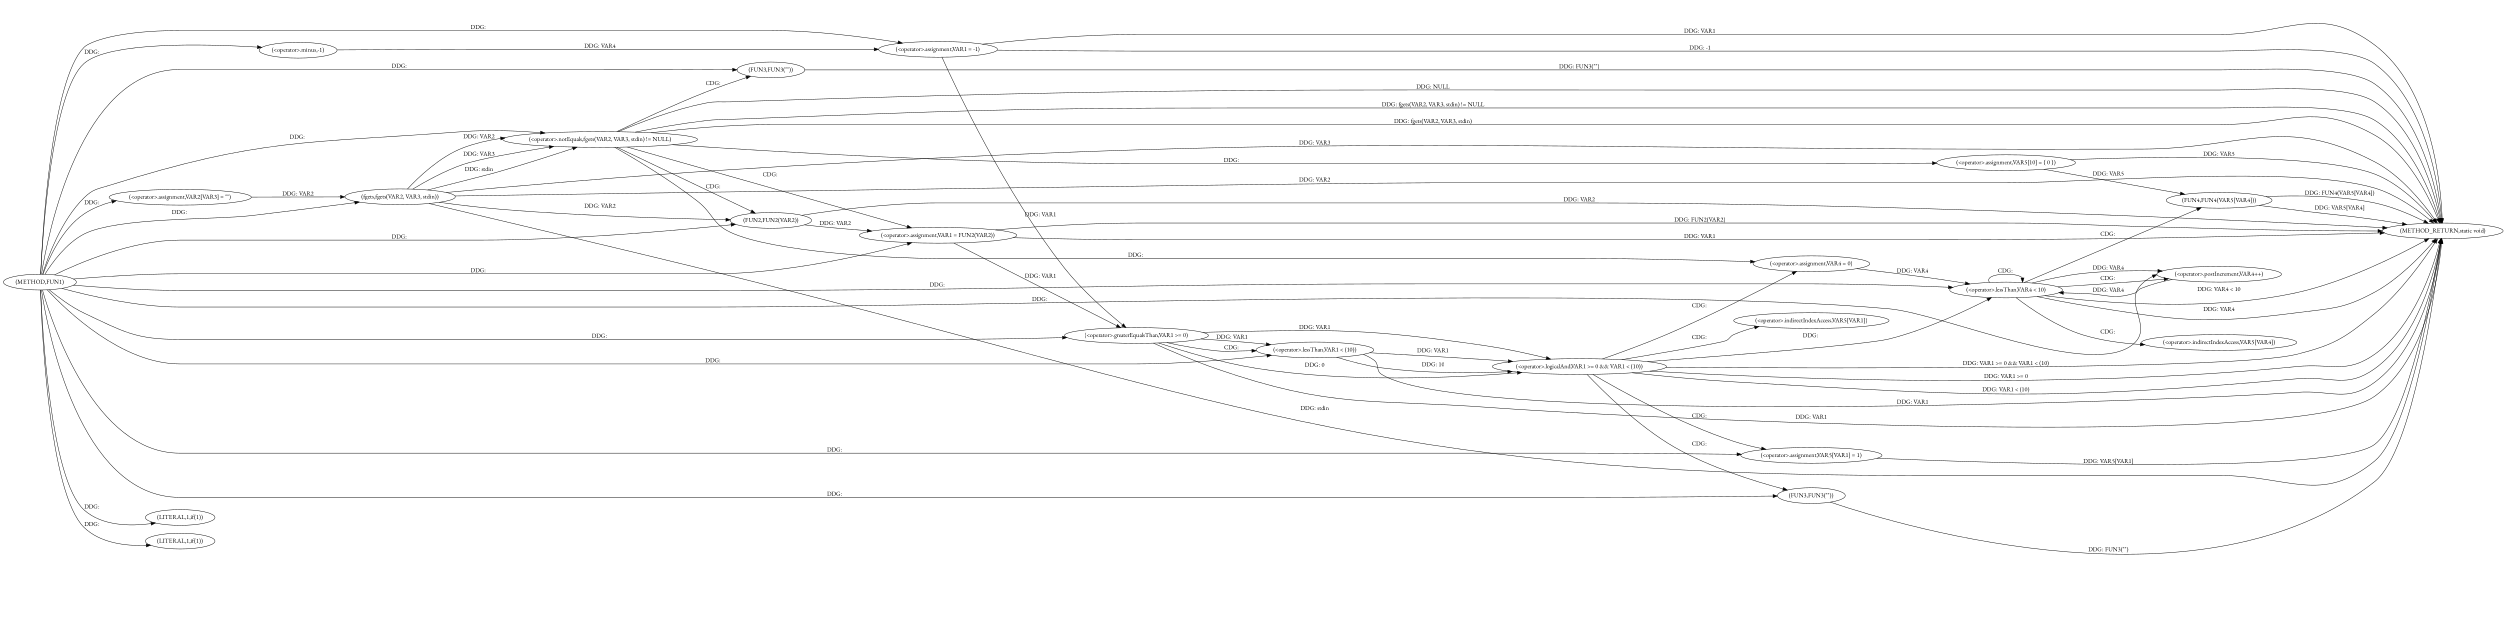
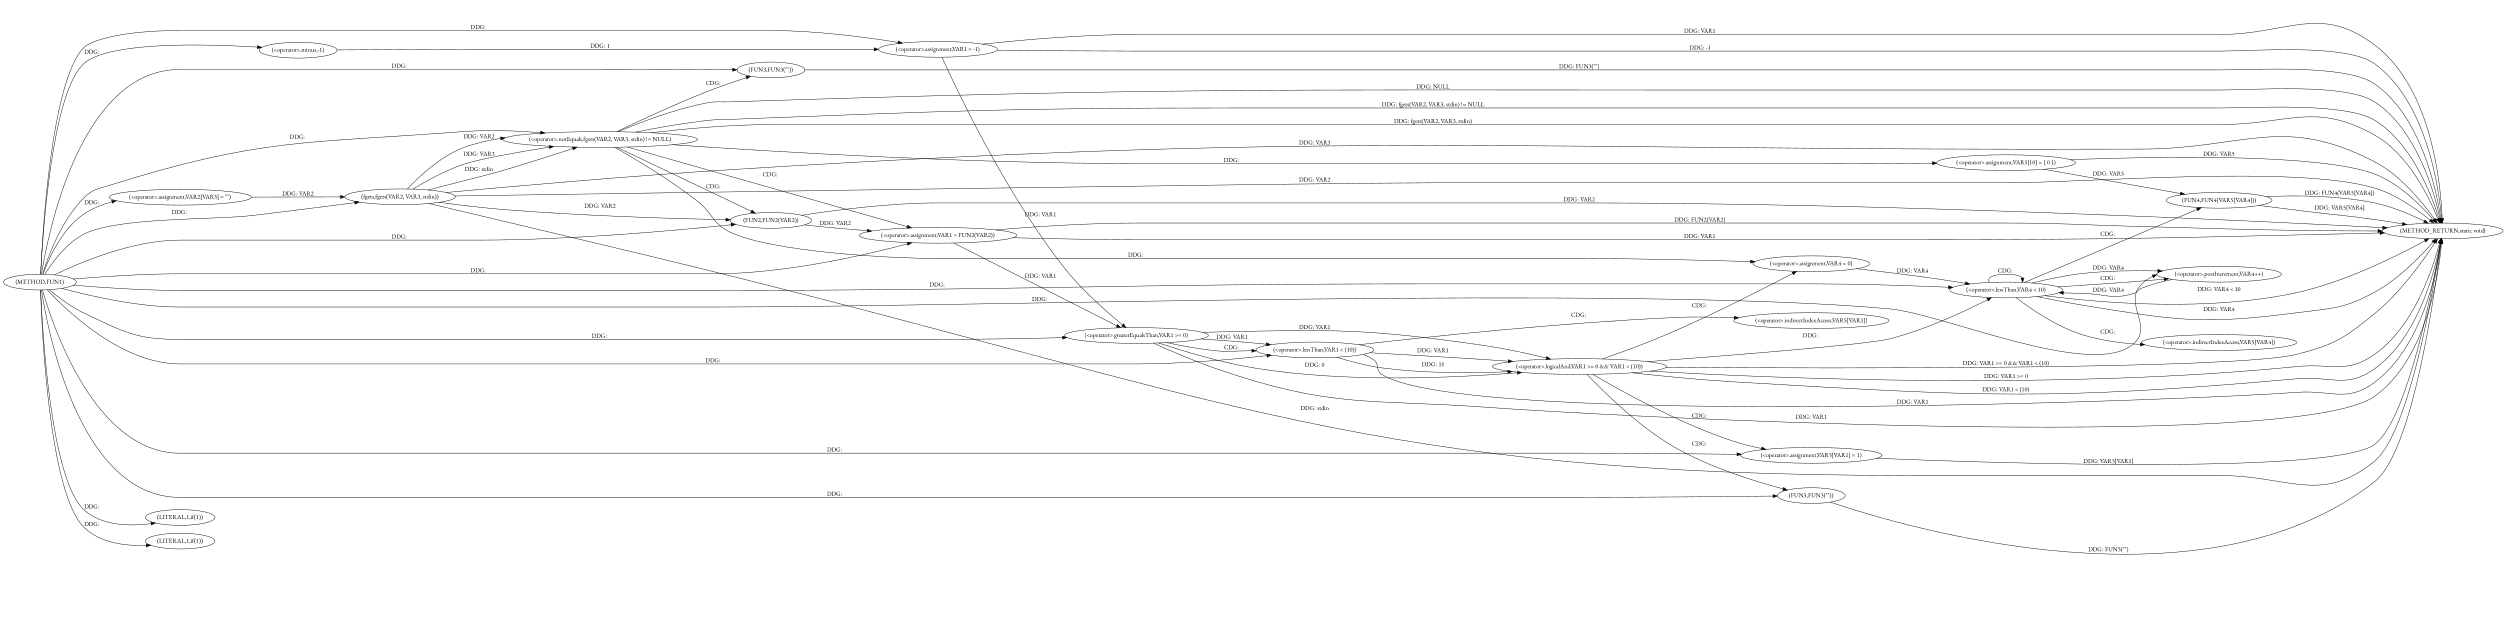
(600, 46) -> (600, 46)
(1690, 348) -> (1546, 326)
